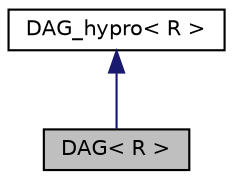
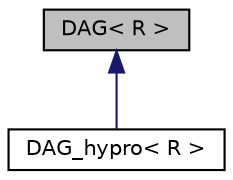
(117, 101) -> (117, 101)
